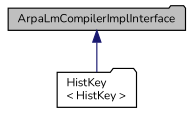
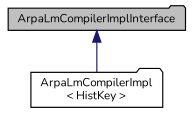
(97, 90) -> (97, 90)
